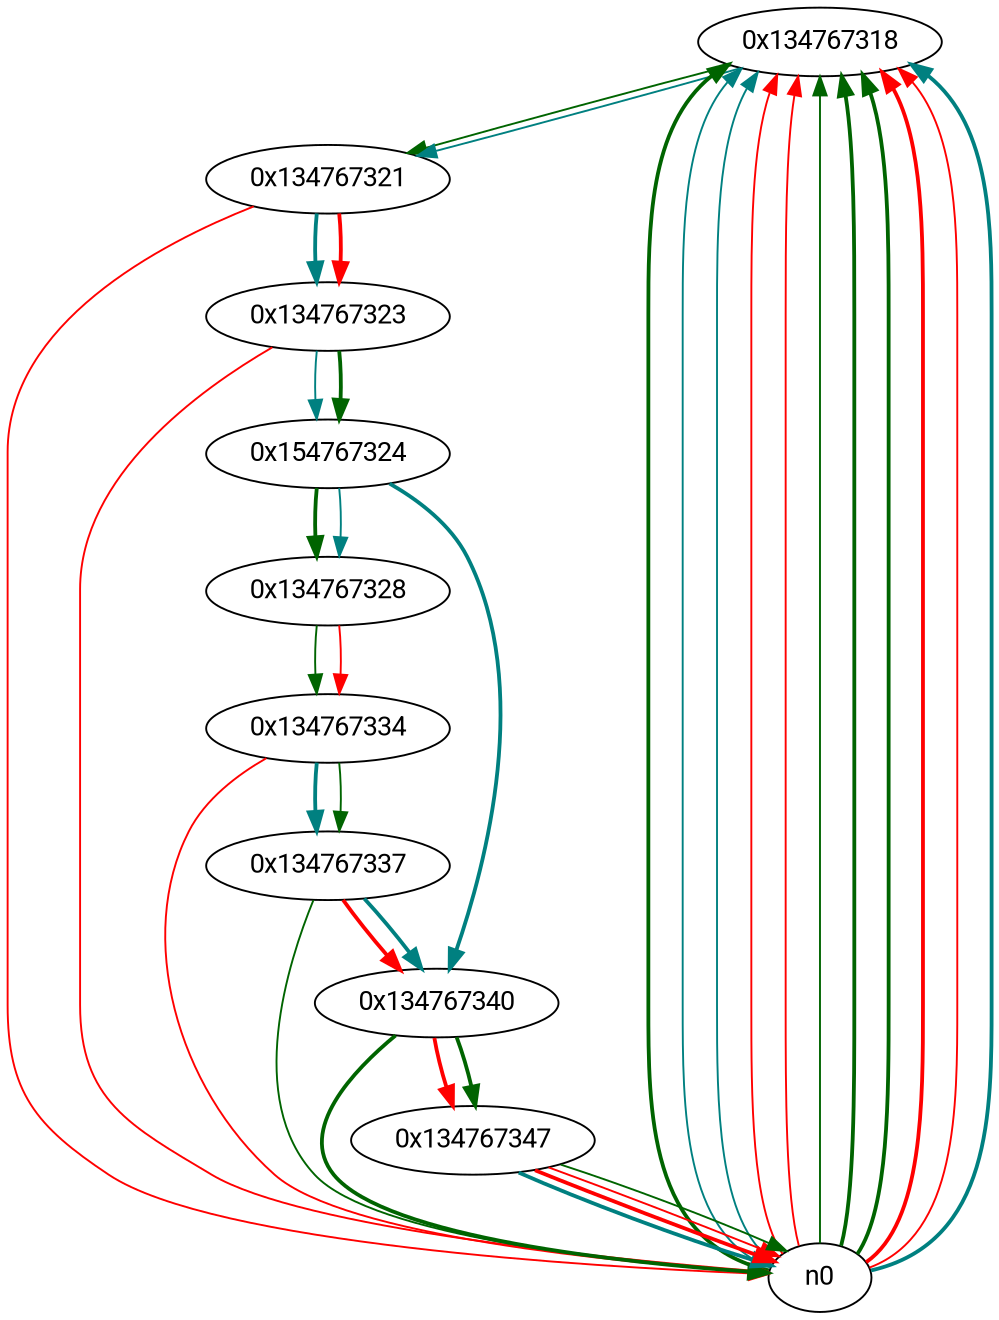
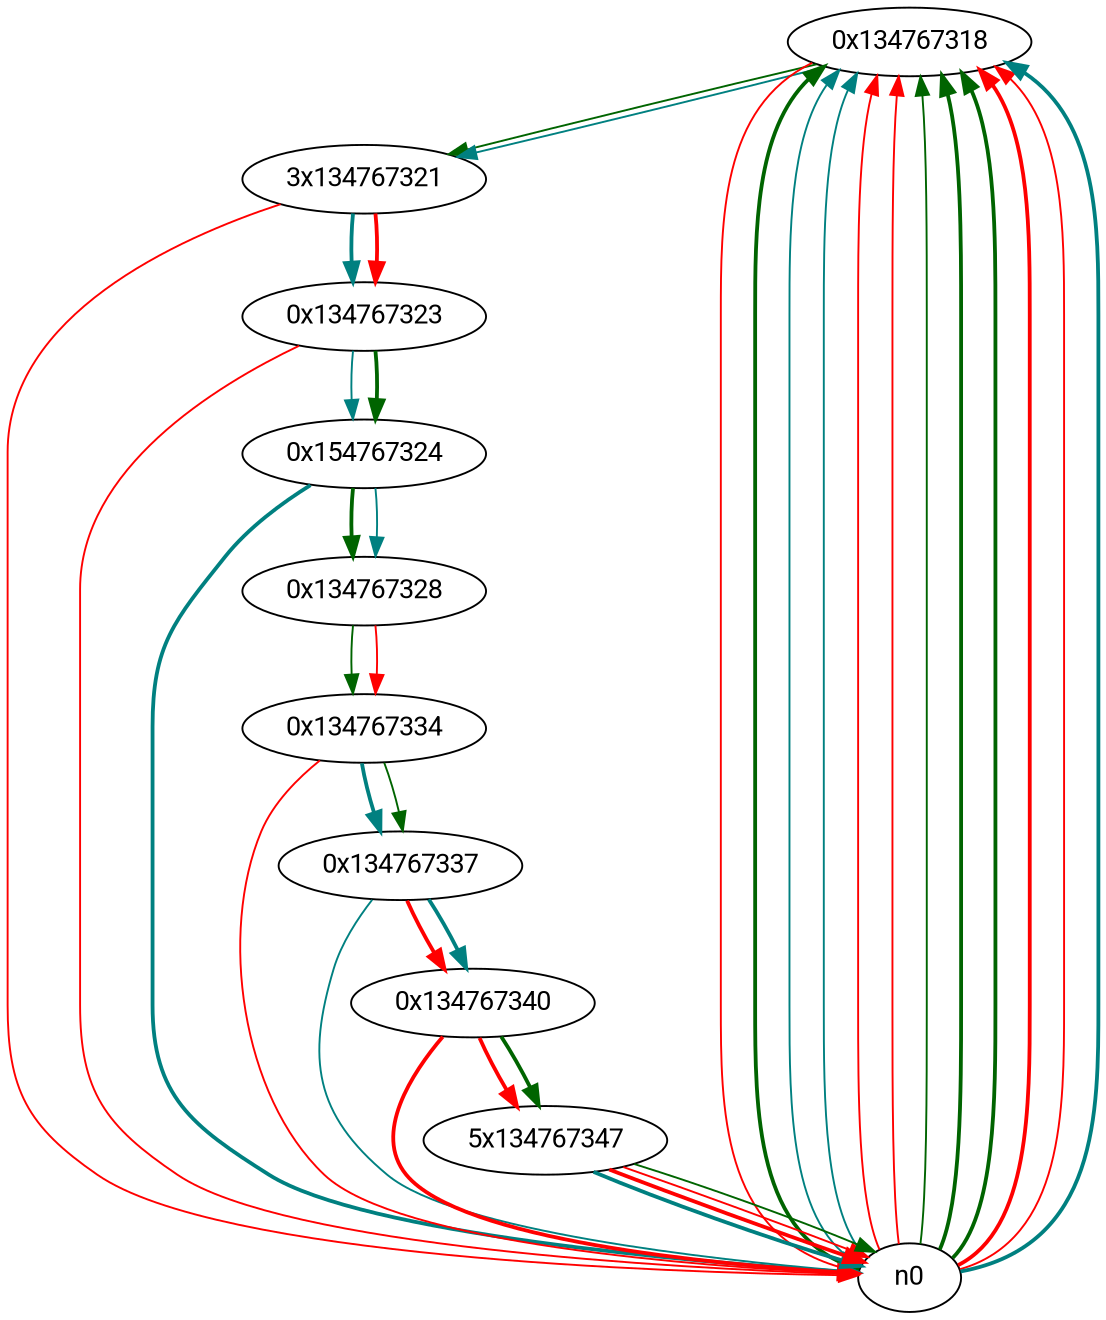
(328, 179) -> (364, 179)
none -> (721, 674)
(500, 700) -> (184, 1108)
(473, 1140) -> (545, 1140)
(332, 1172) -> (539, 1234)
(320, 1179) -> (388, 1175)
